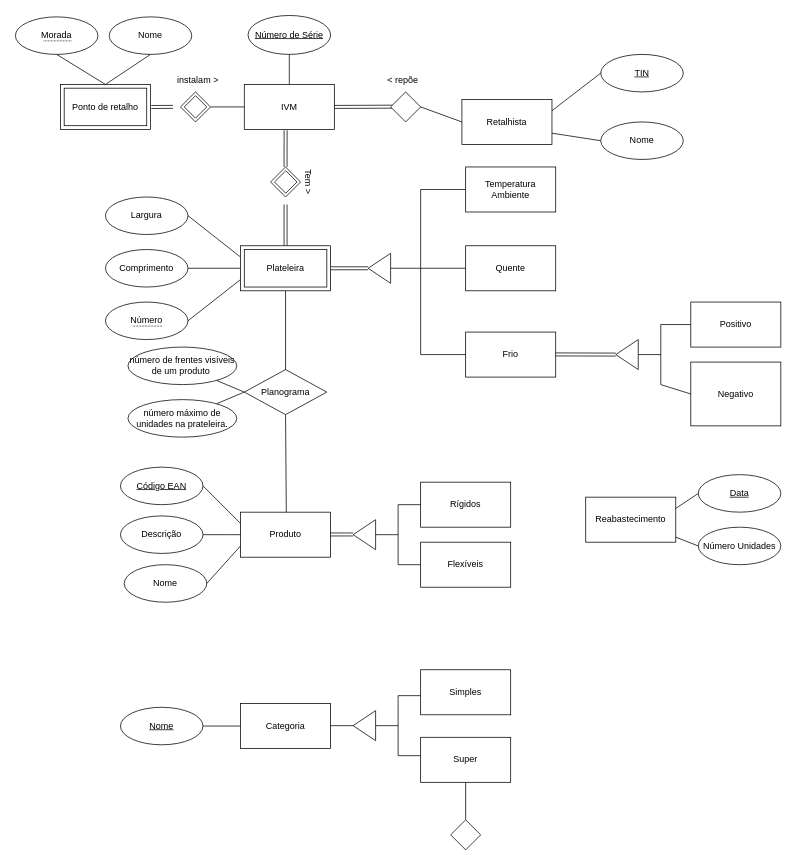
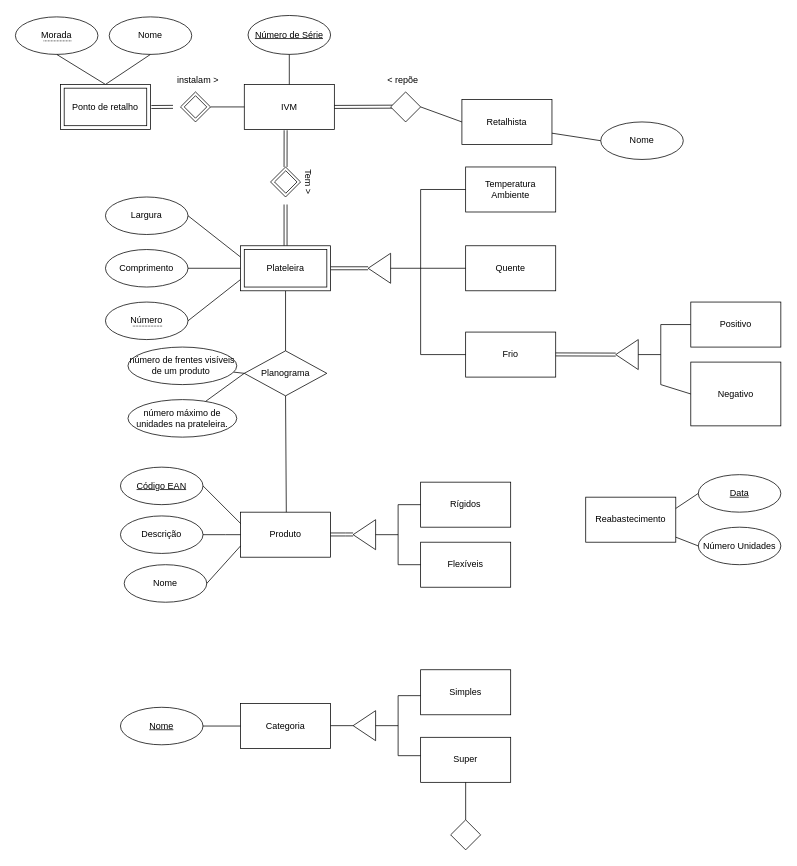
(642, 73) -> none
(576, 92) -> none
(285, 392) -> (285, 373)
